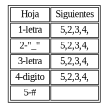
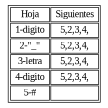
(30, 30) -> (30, 30)
